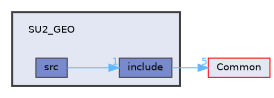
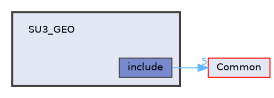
(52, 30) -> (52, 30)
(52, 68) -> none
